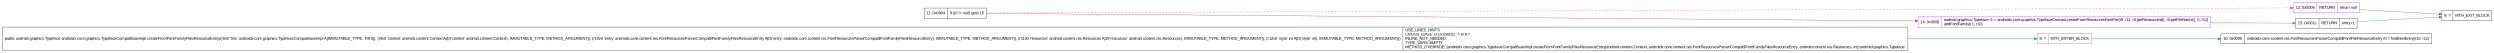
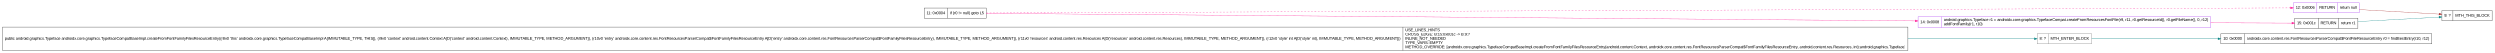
(2472, 16) -> (2473, 16)
(1451, 17) -> (1451, 17)
(2348, 23) -> (2348, 23)
